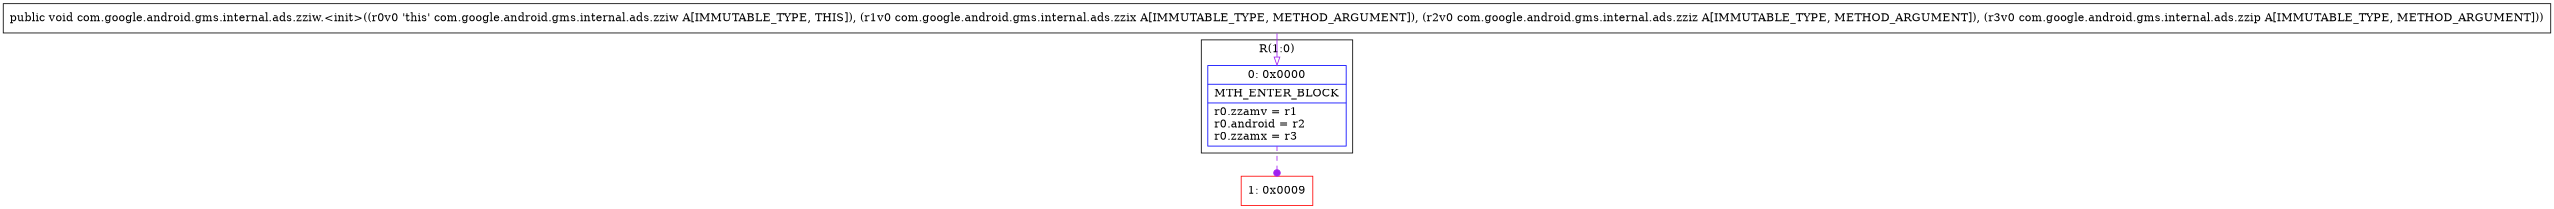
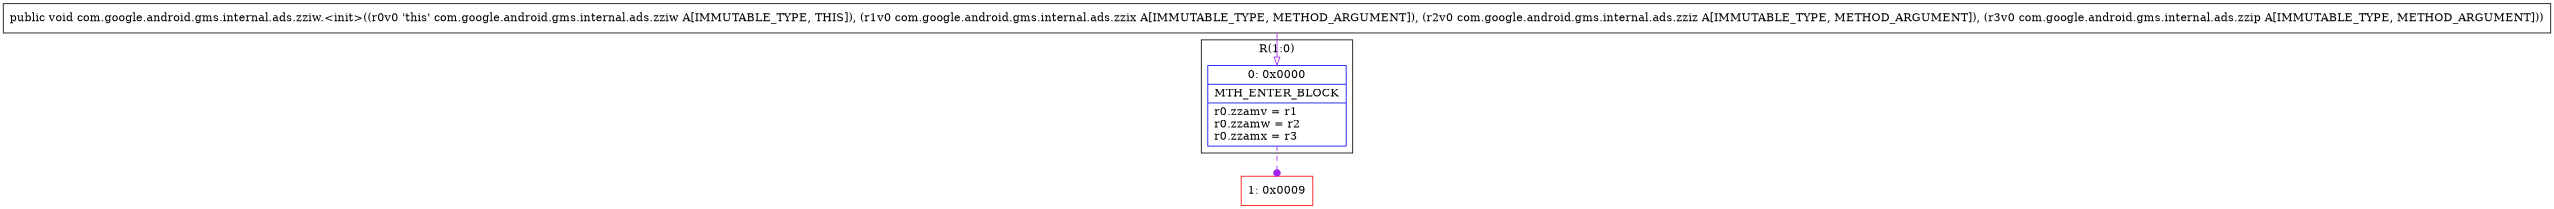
(1260, 124) -> (1257, 124)
